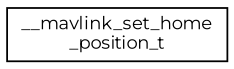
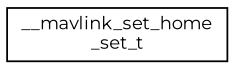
(117, 35) -> (117, 35)
